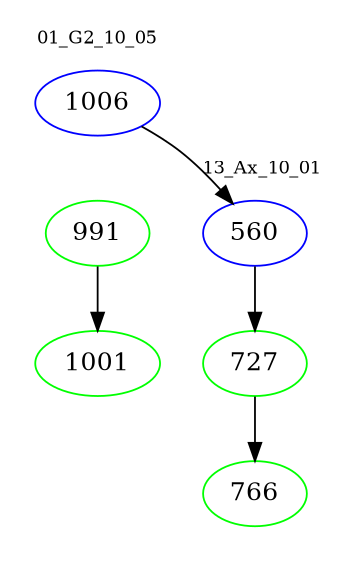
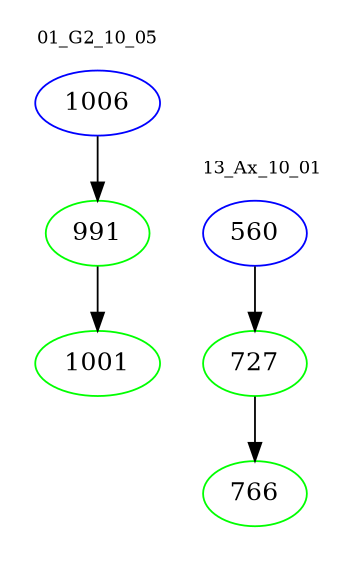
(199, 168) -> (98, 159)
